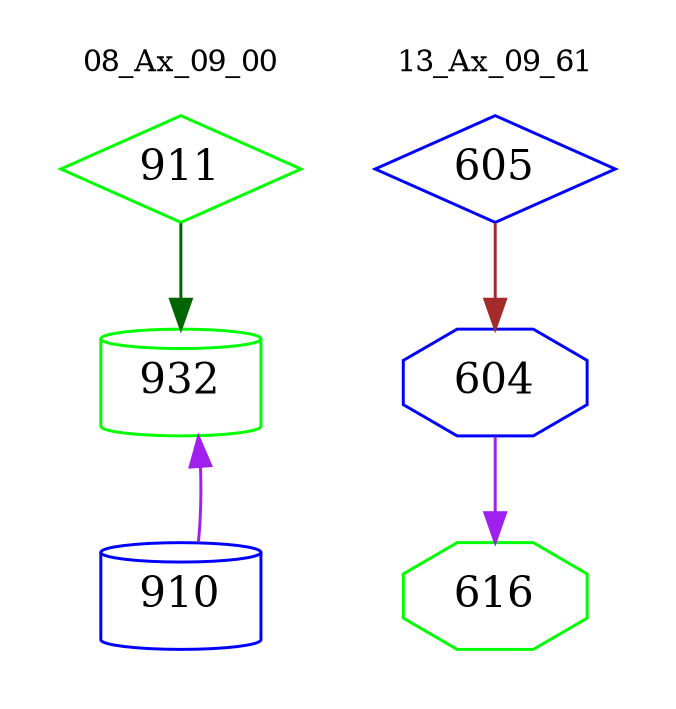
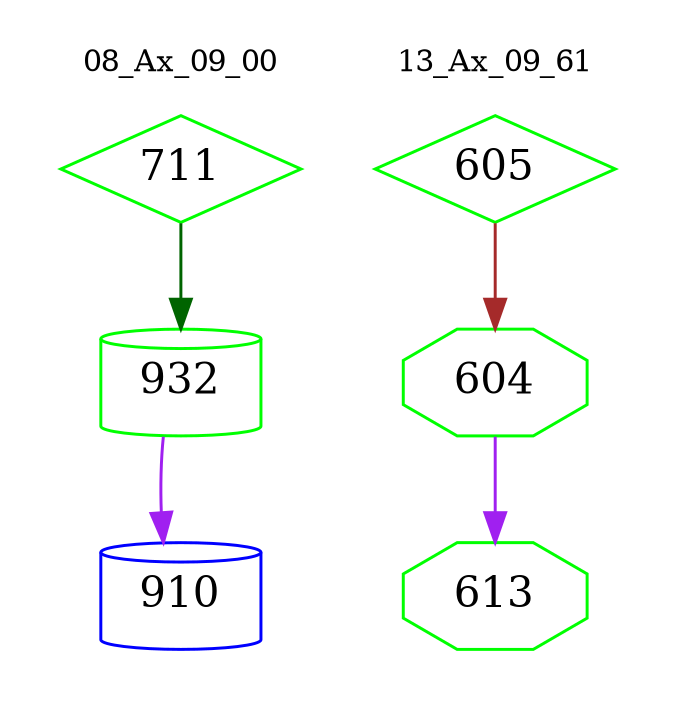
(181, 169) -> (181, 169)
(495, 169) -> (495, 169)
(495, 383) -> (495, 383)
(201, 504) -> (161, 475)
(495, 596) -> (495, 596)
